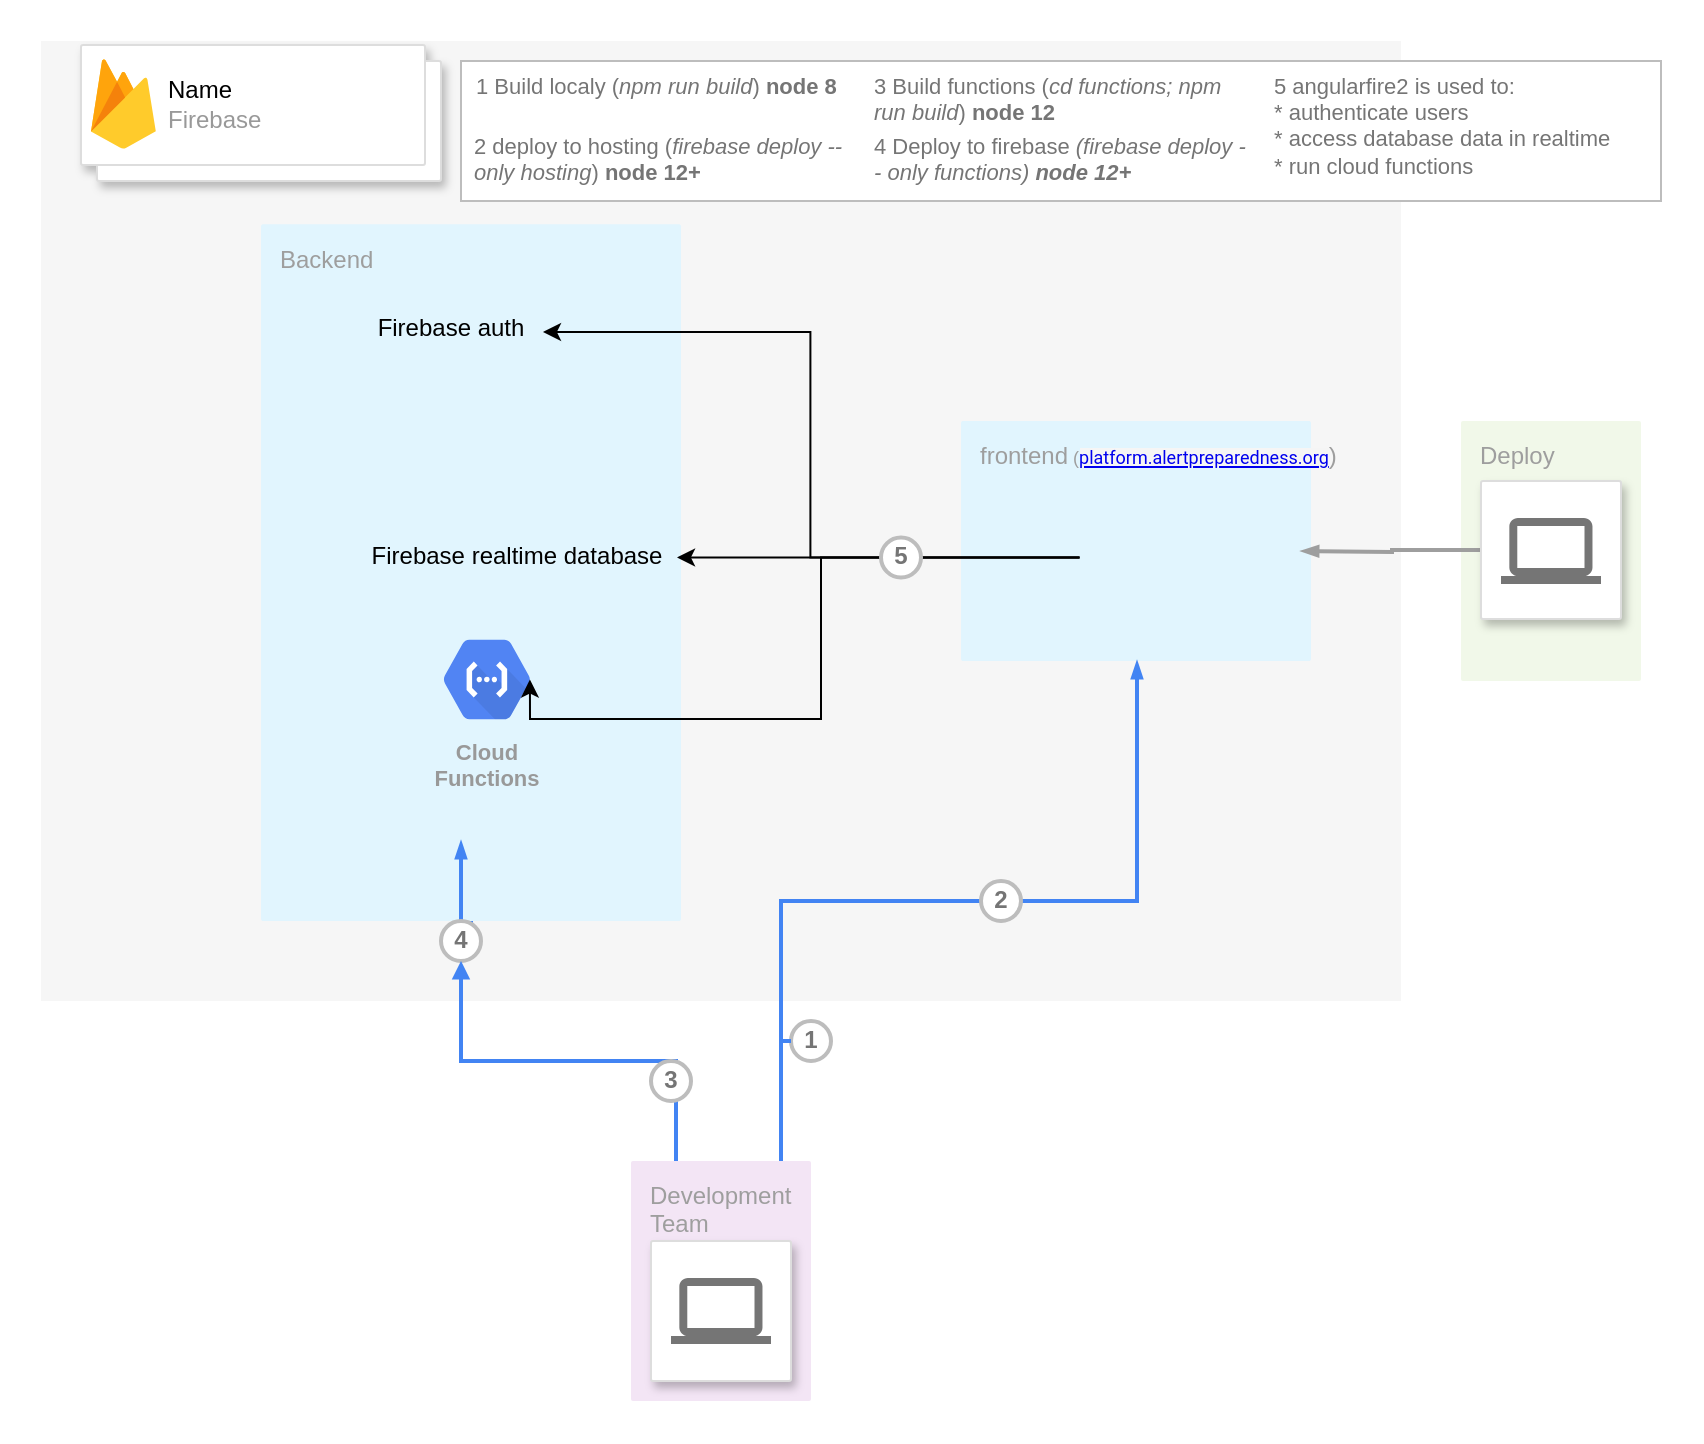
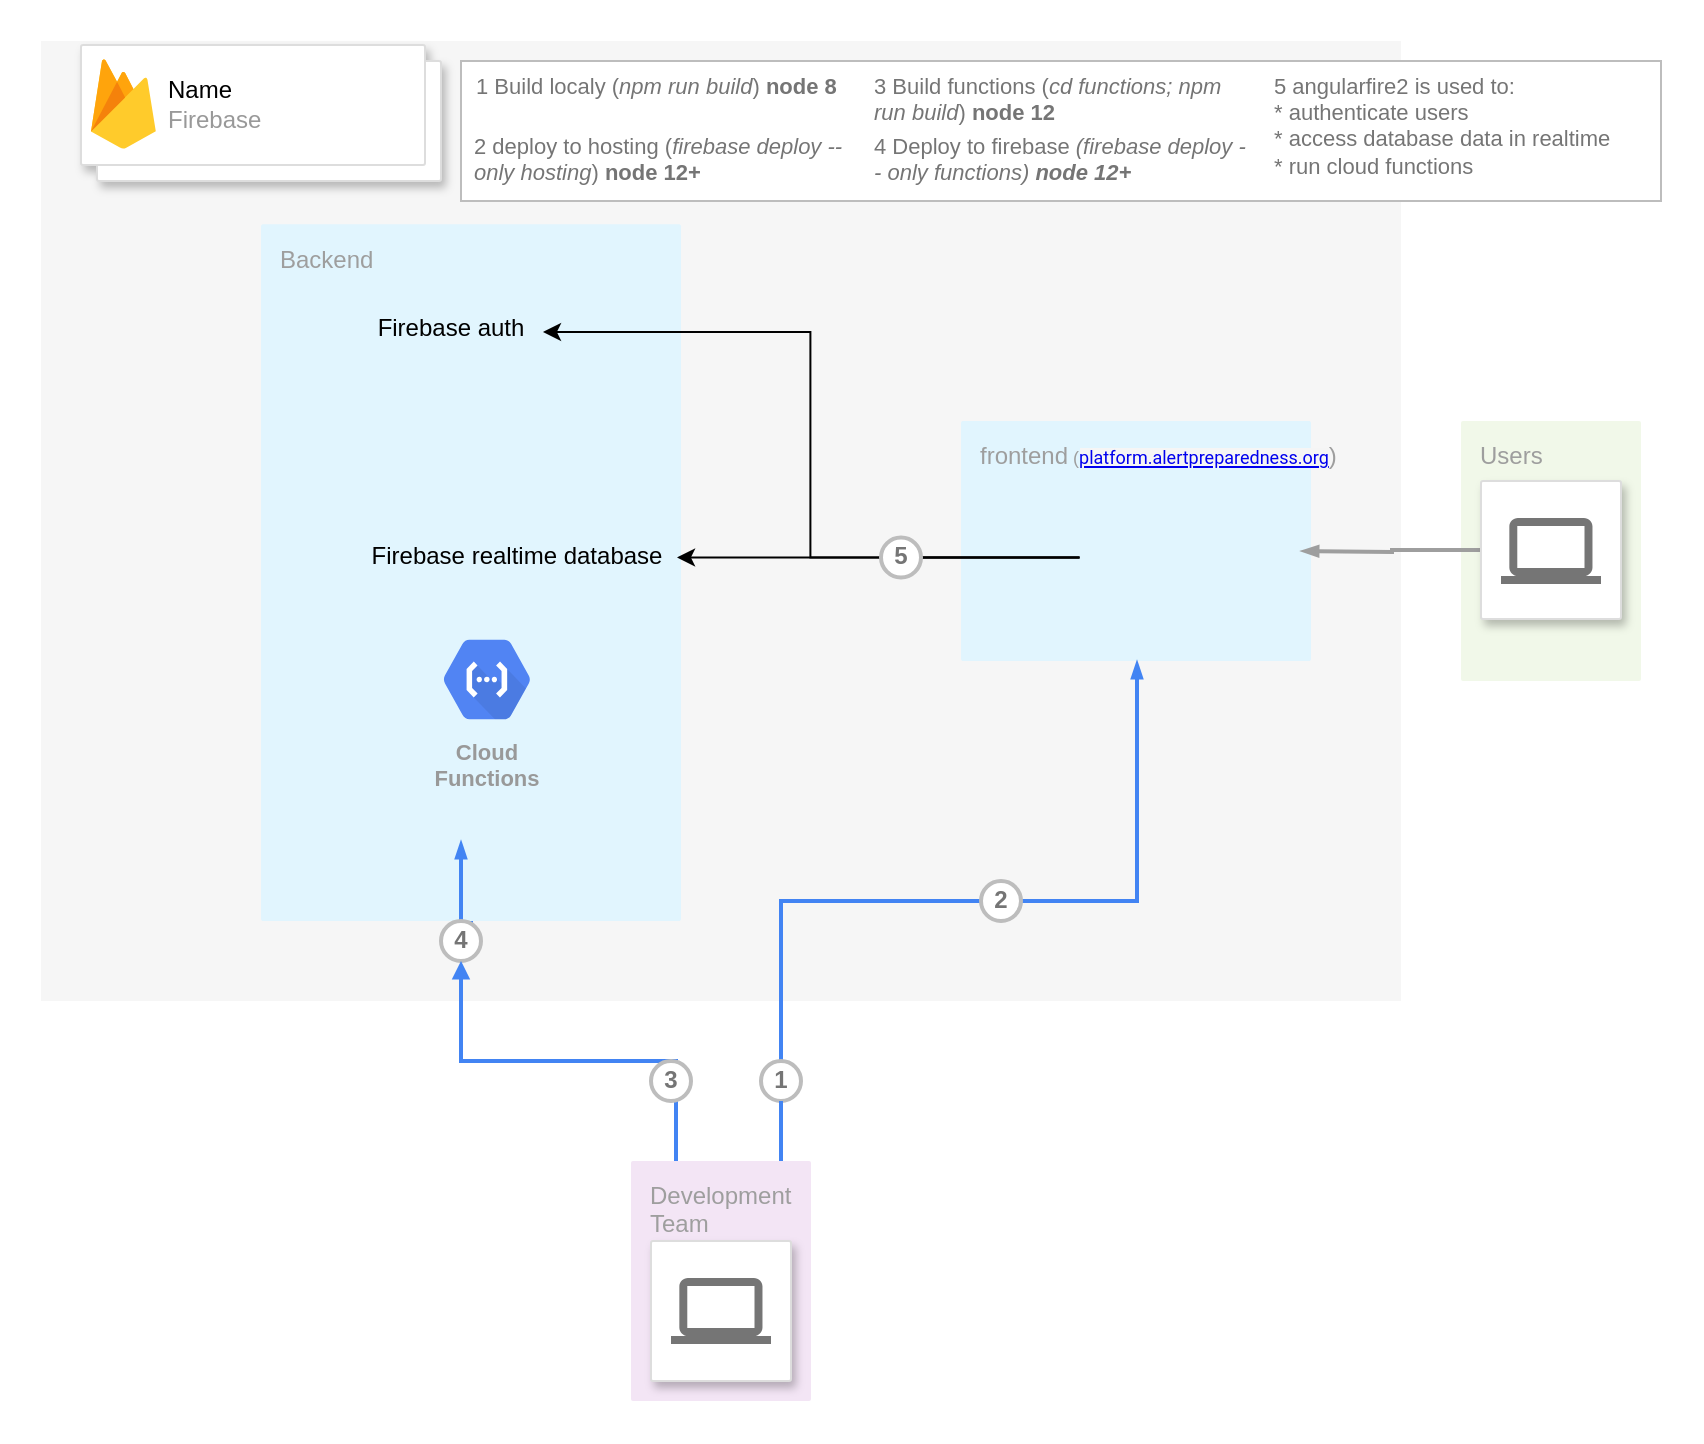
(1518, 457) -> (1515, 457)
(742, 719) -> none
(811, 1041) -> (781, 1081)
